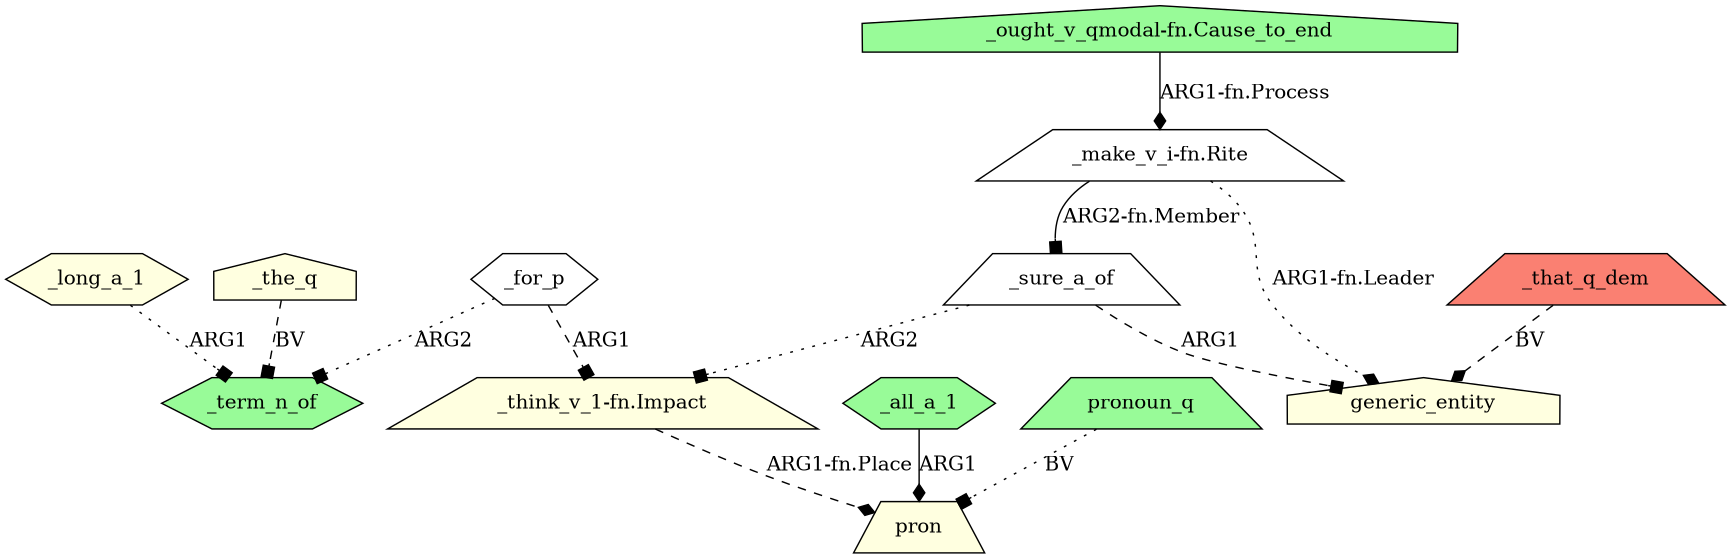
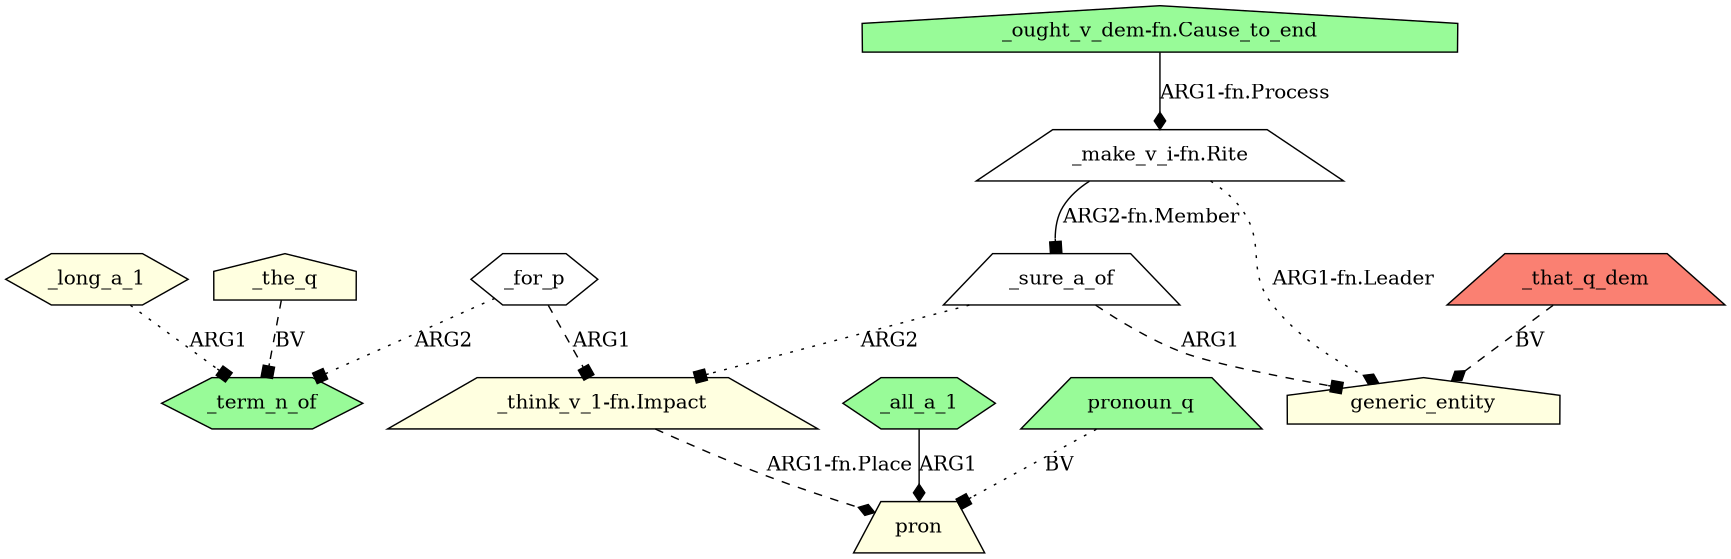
(1160, 31) -> (1160, 31)
